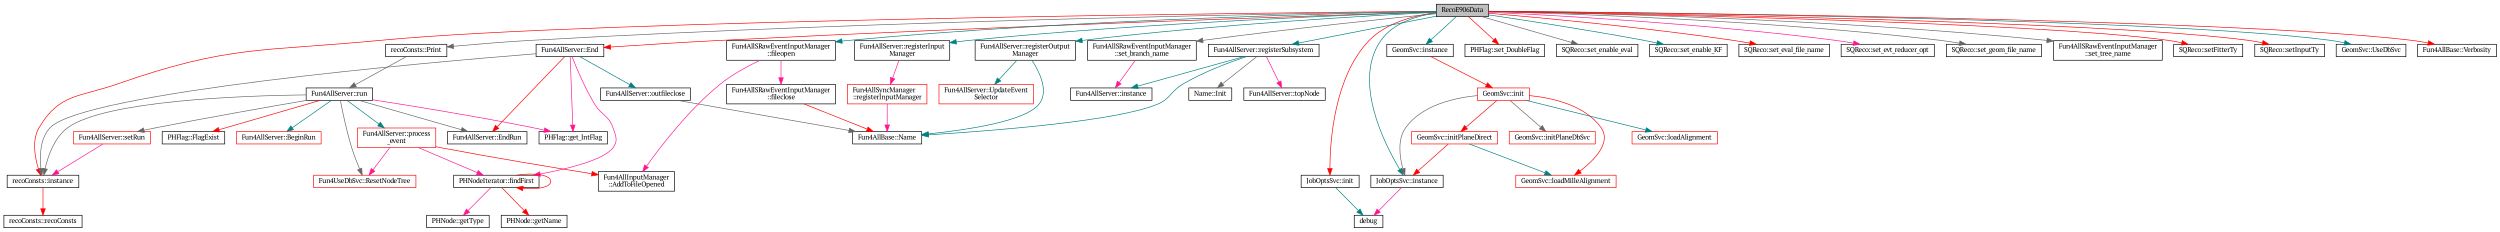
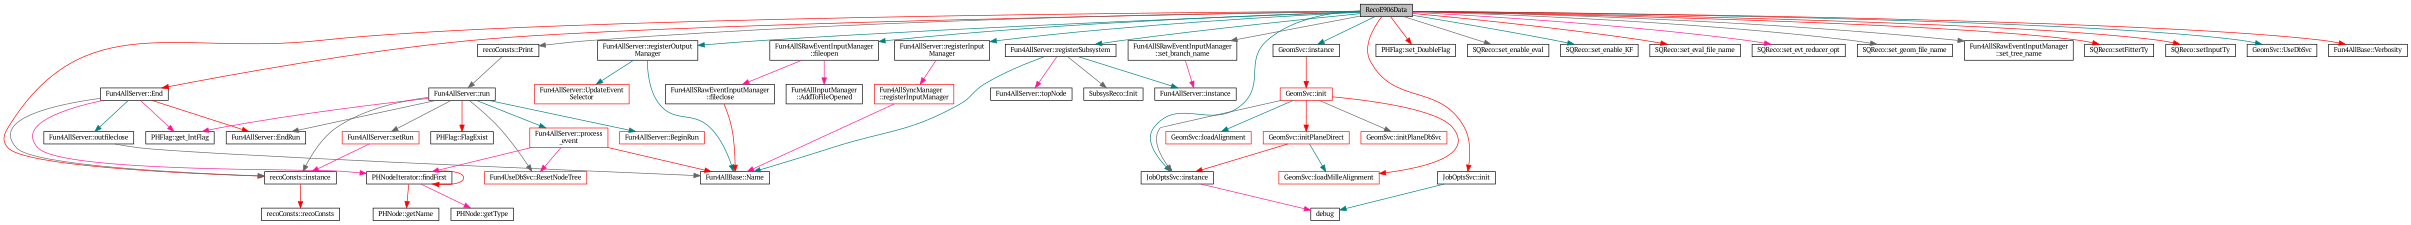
(1210, 94) -> (1113, 94)
(514, 161) -> (656, 159)
